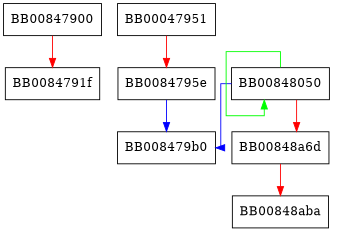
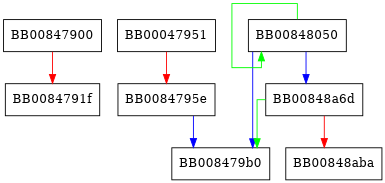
(297, 111) -> (306, 63)
none -> (257, 115)
